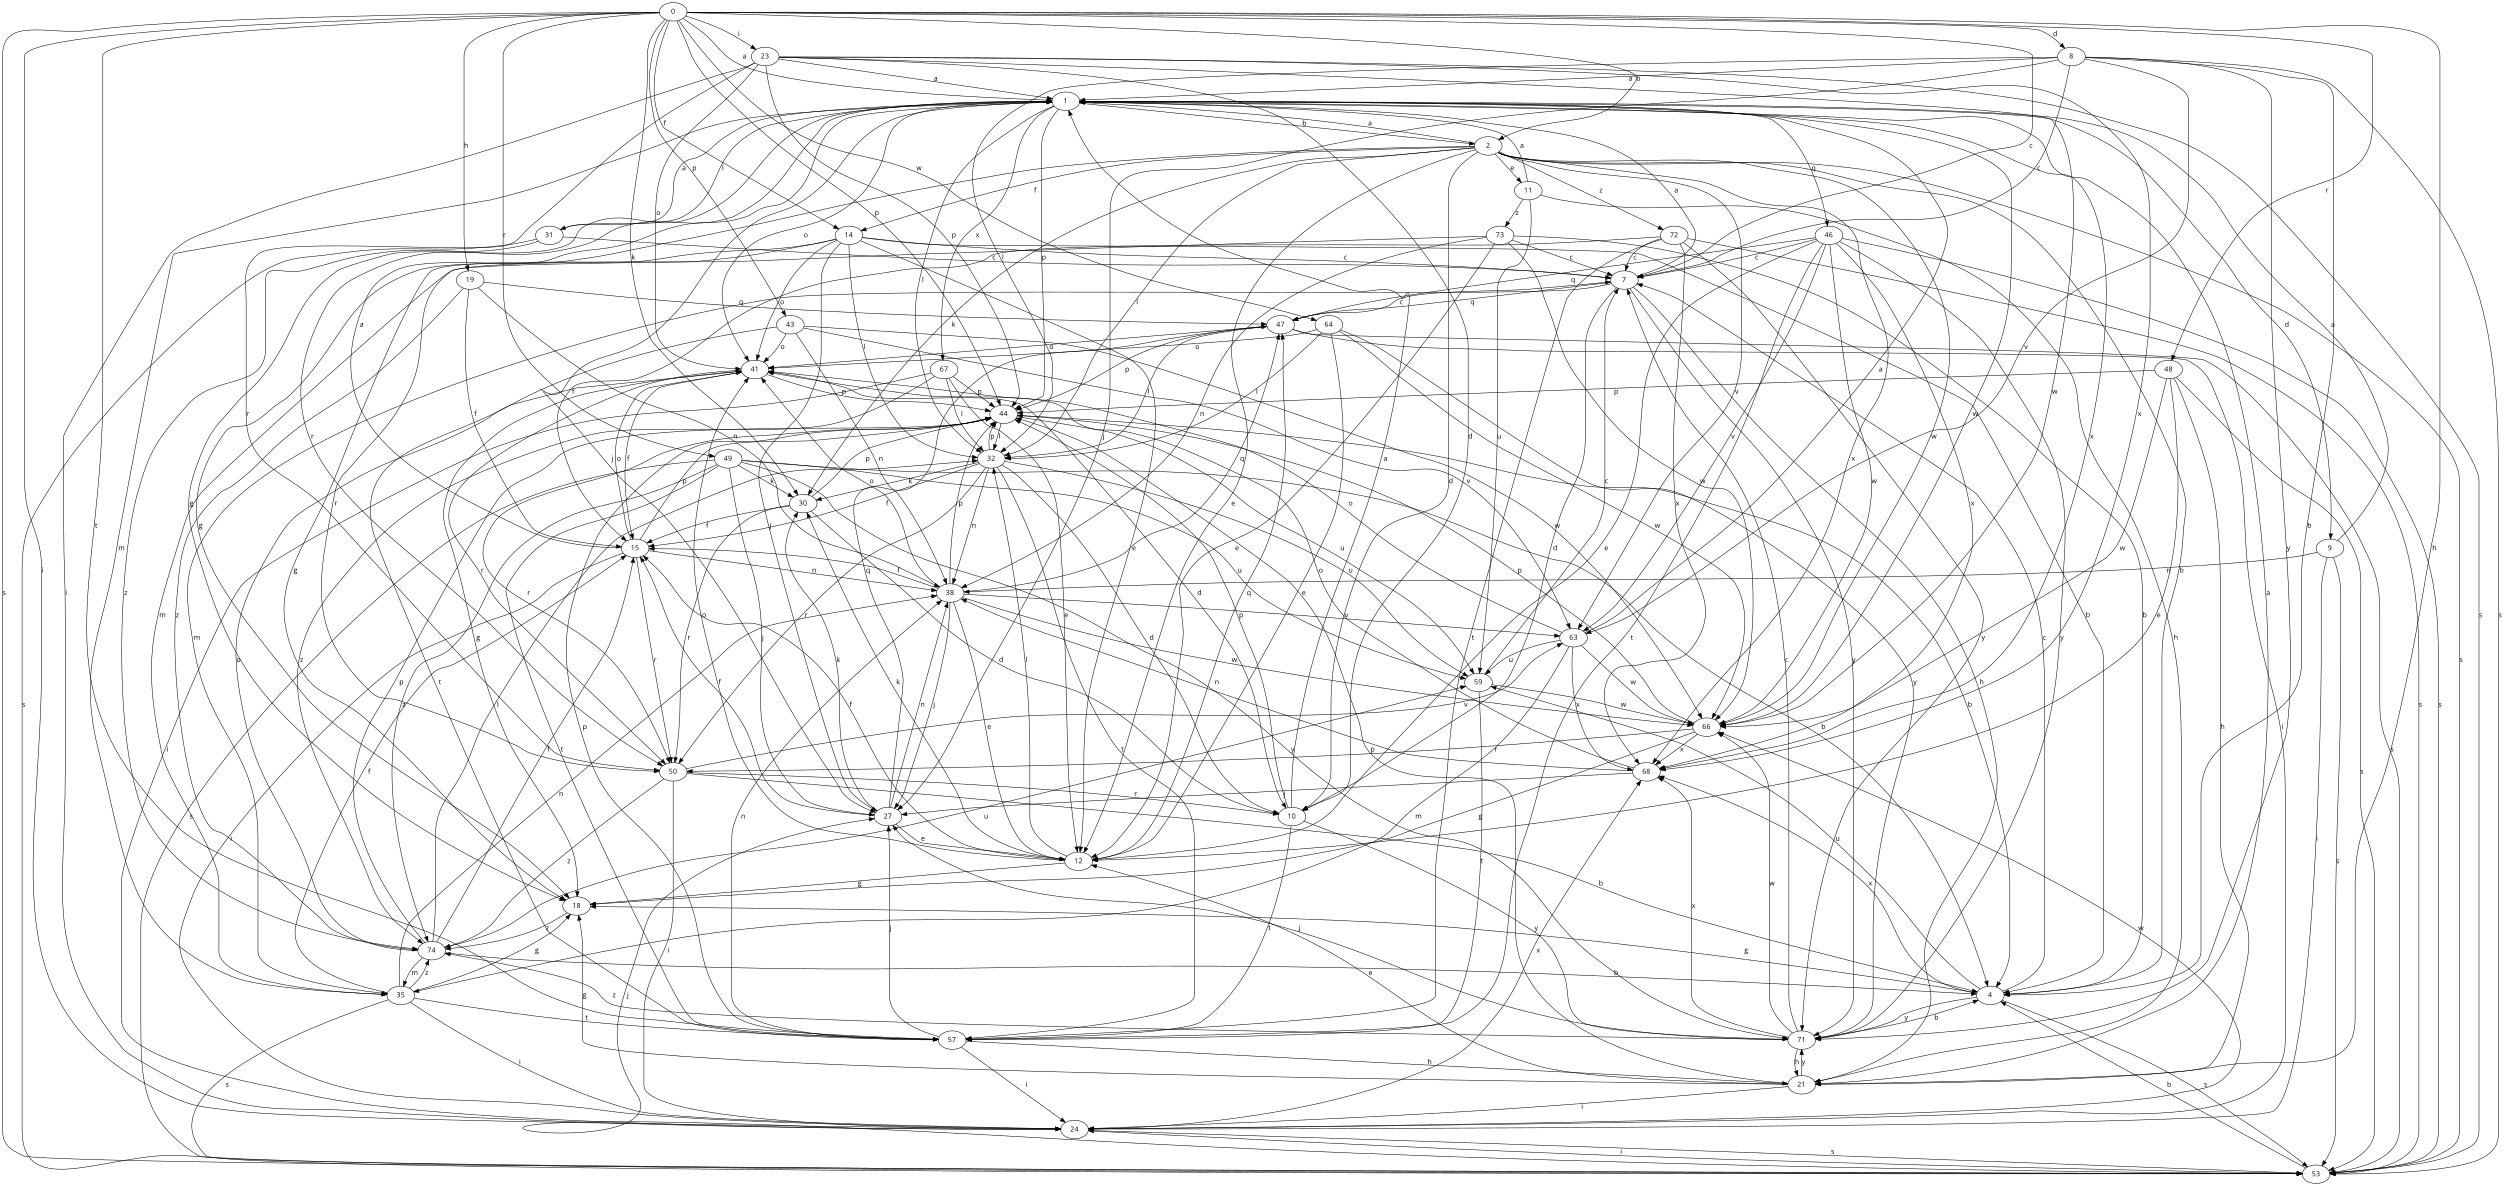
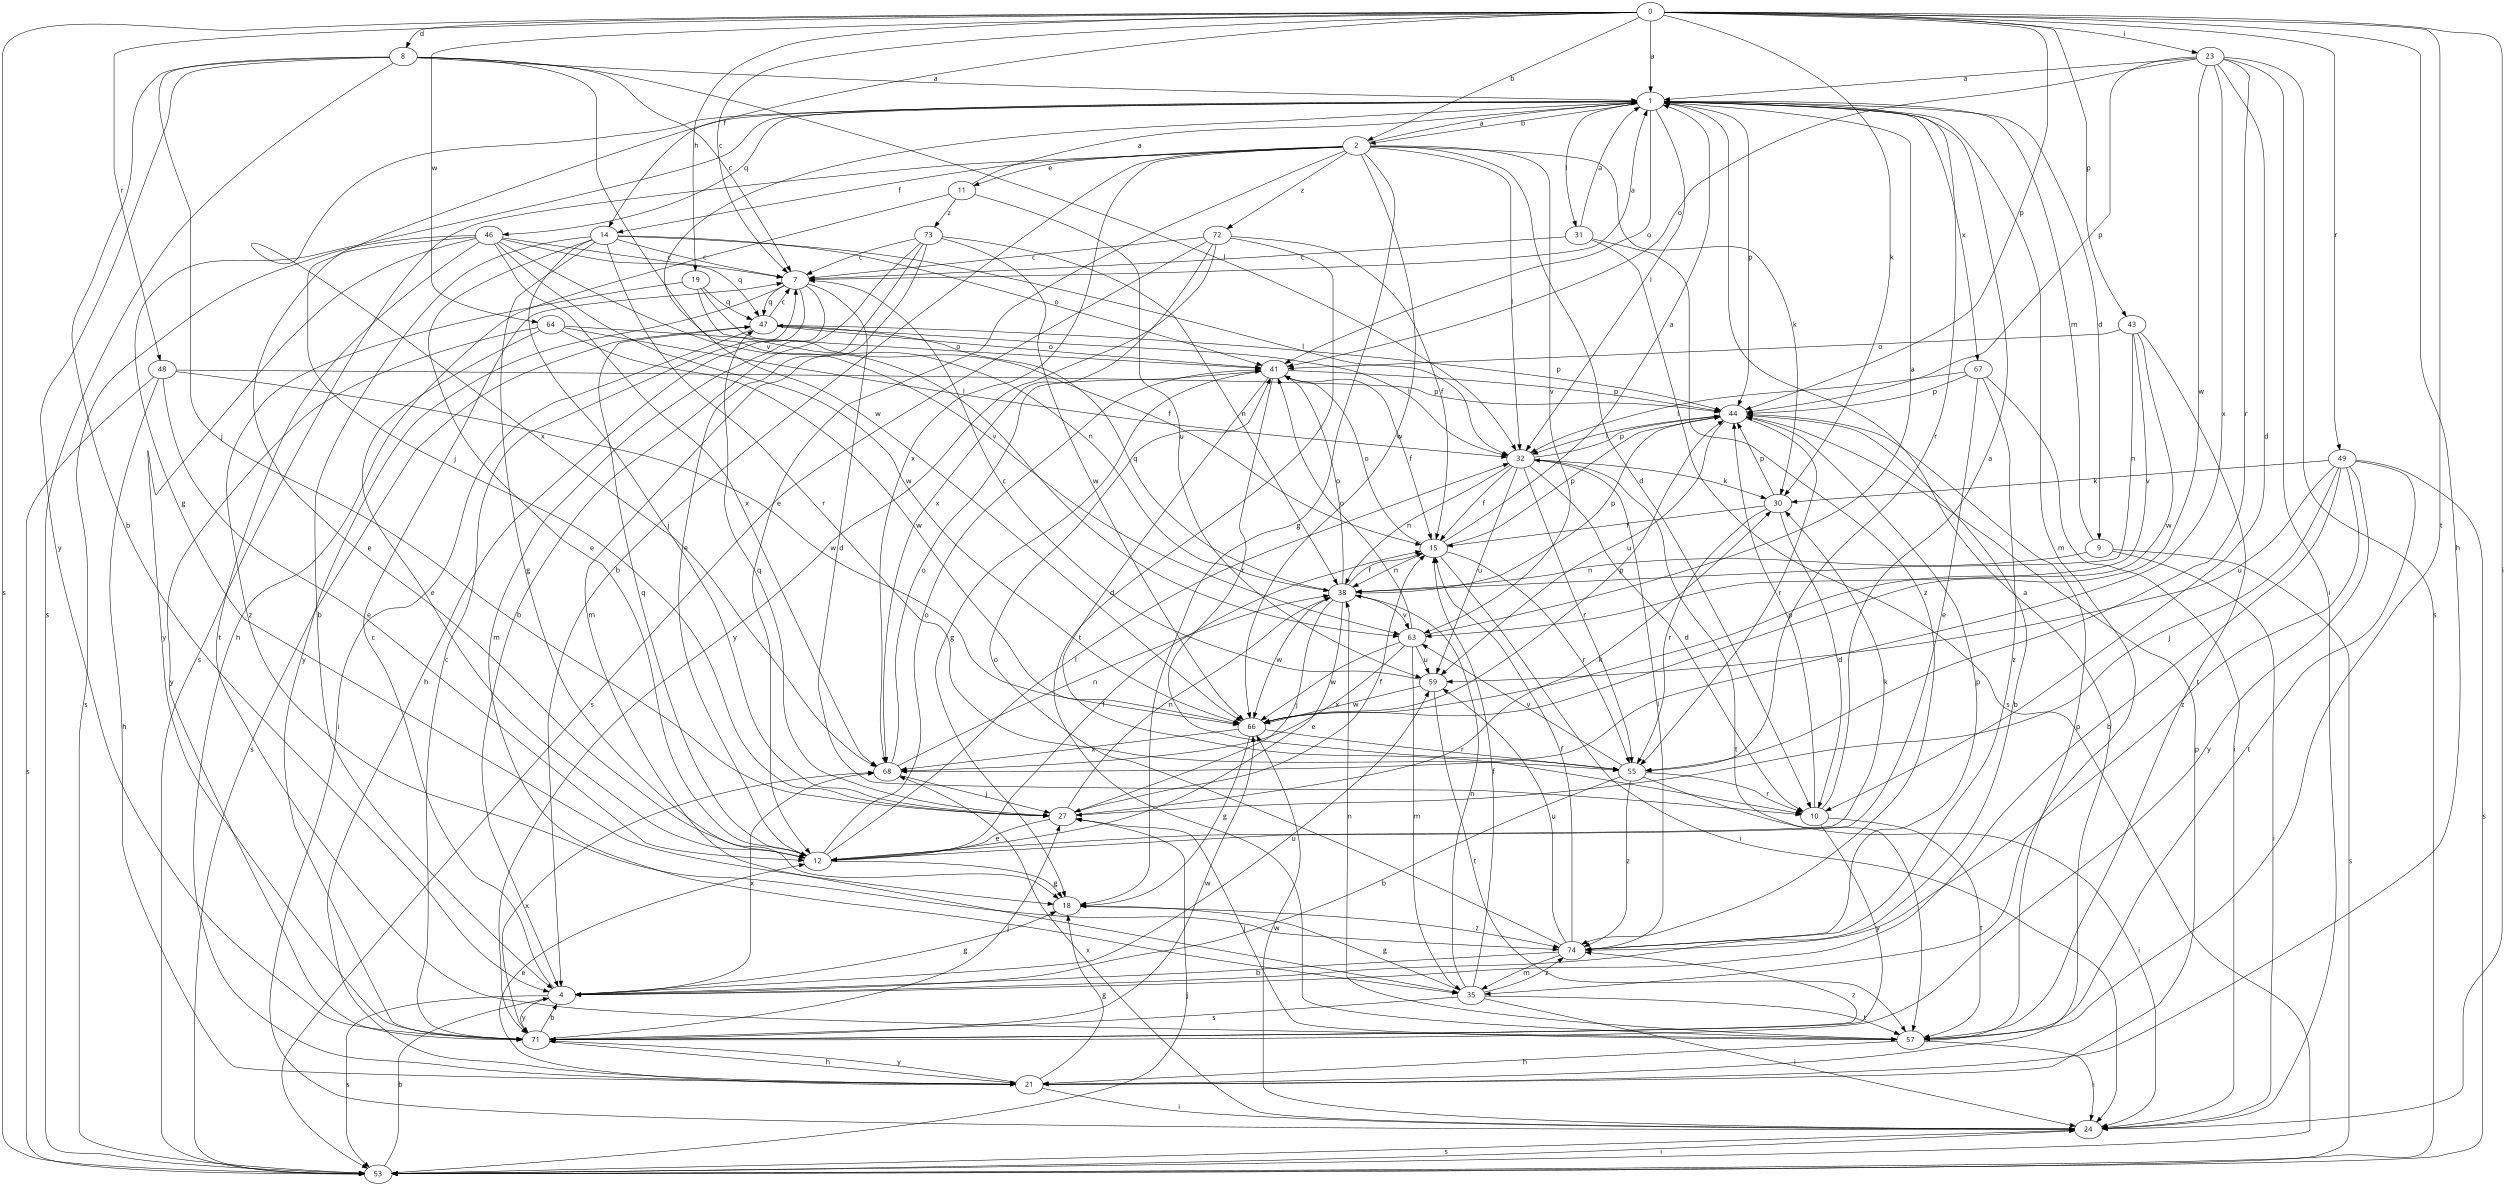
(2333, 325) -> (2074, 325)
(673, 772) -> (1632, 772)
(1114, 1172) -> (1052, 1023)
